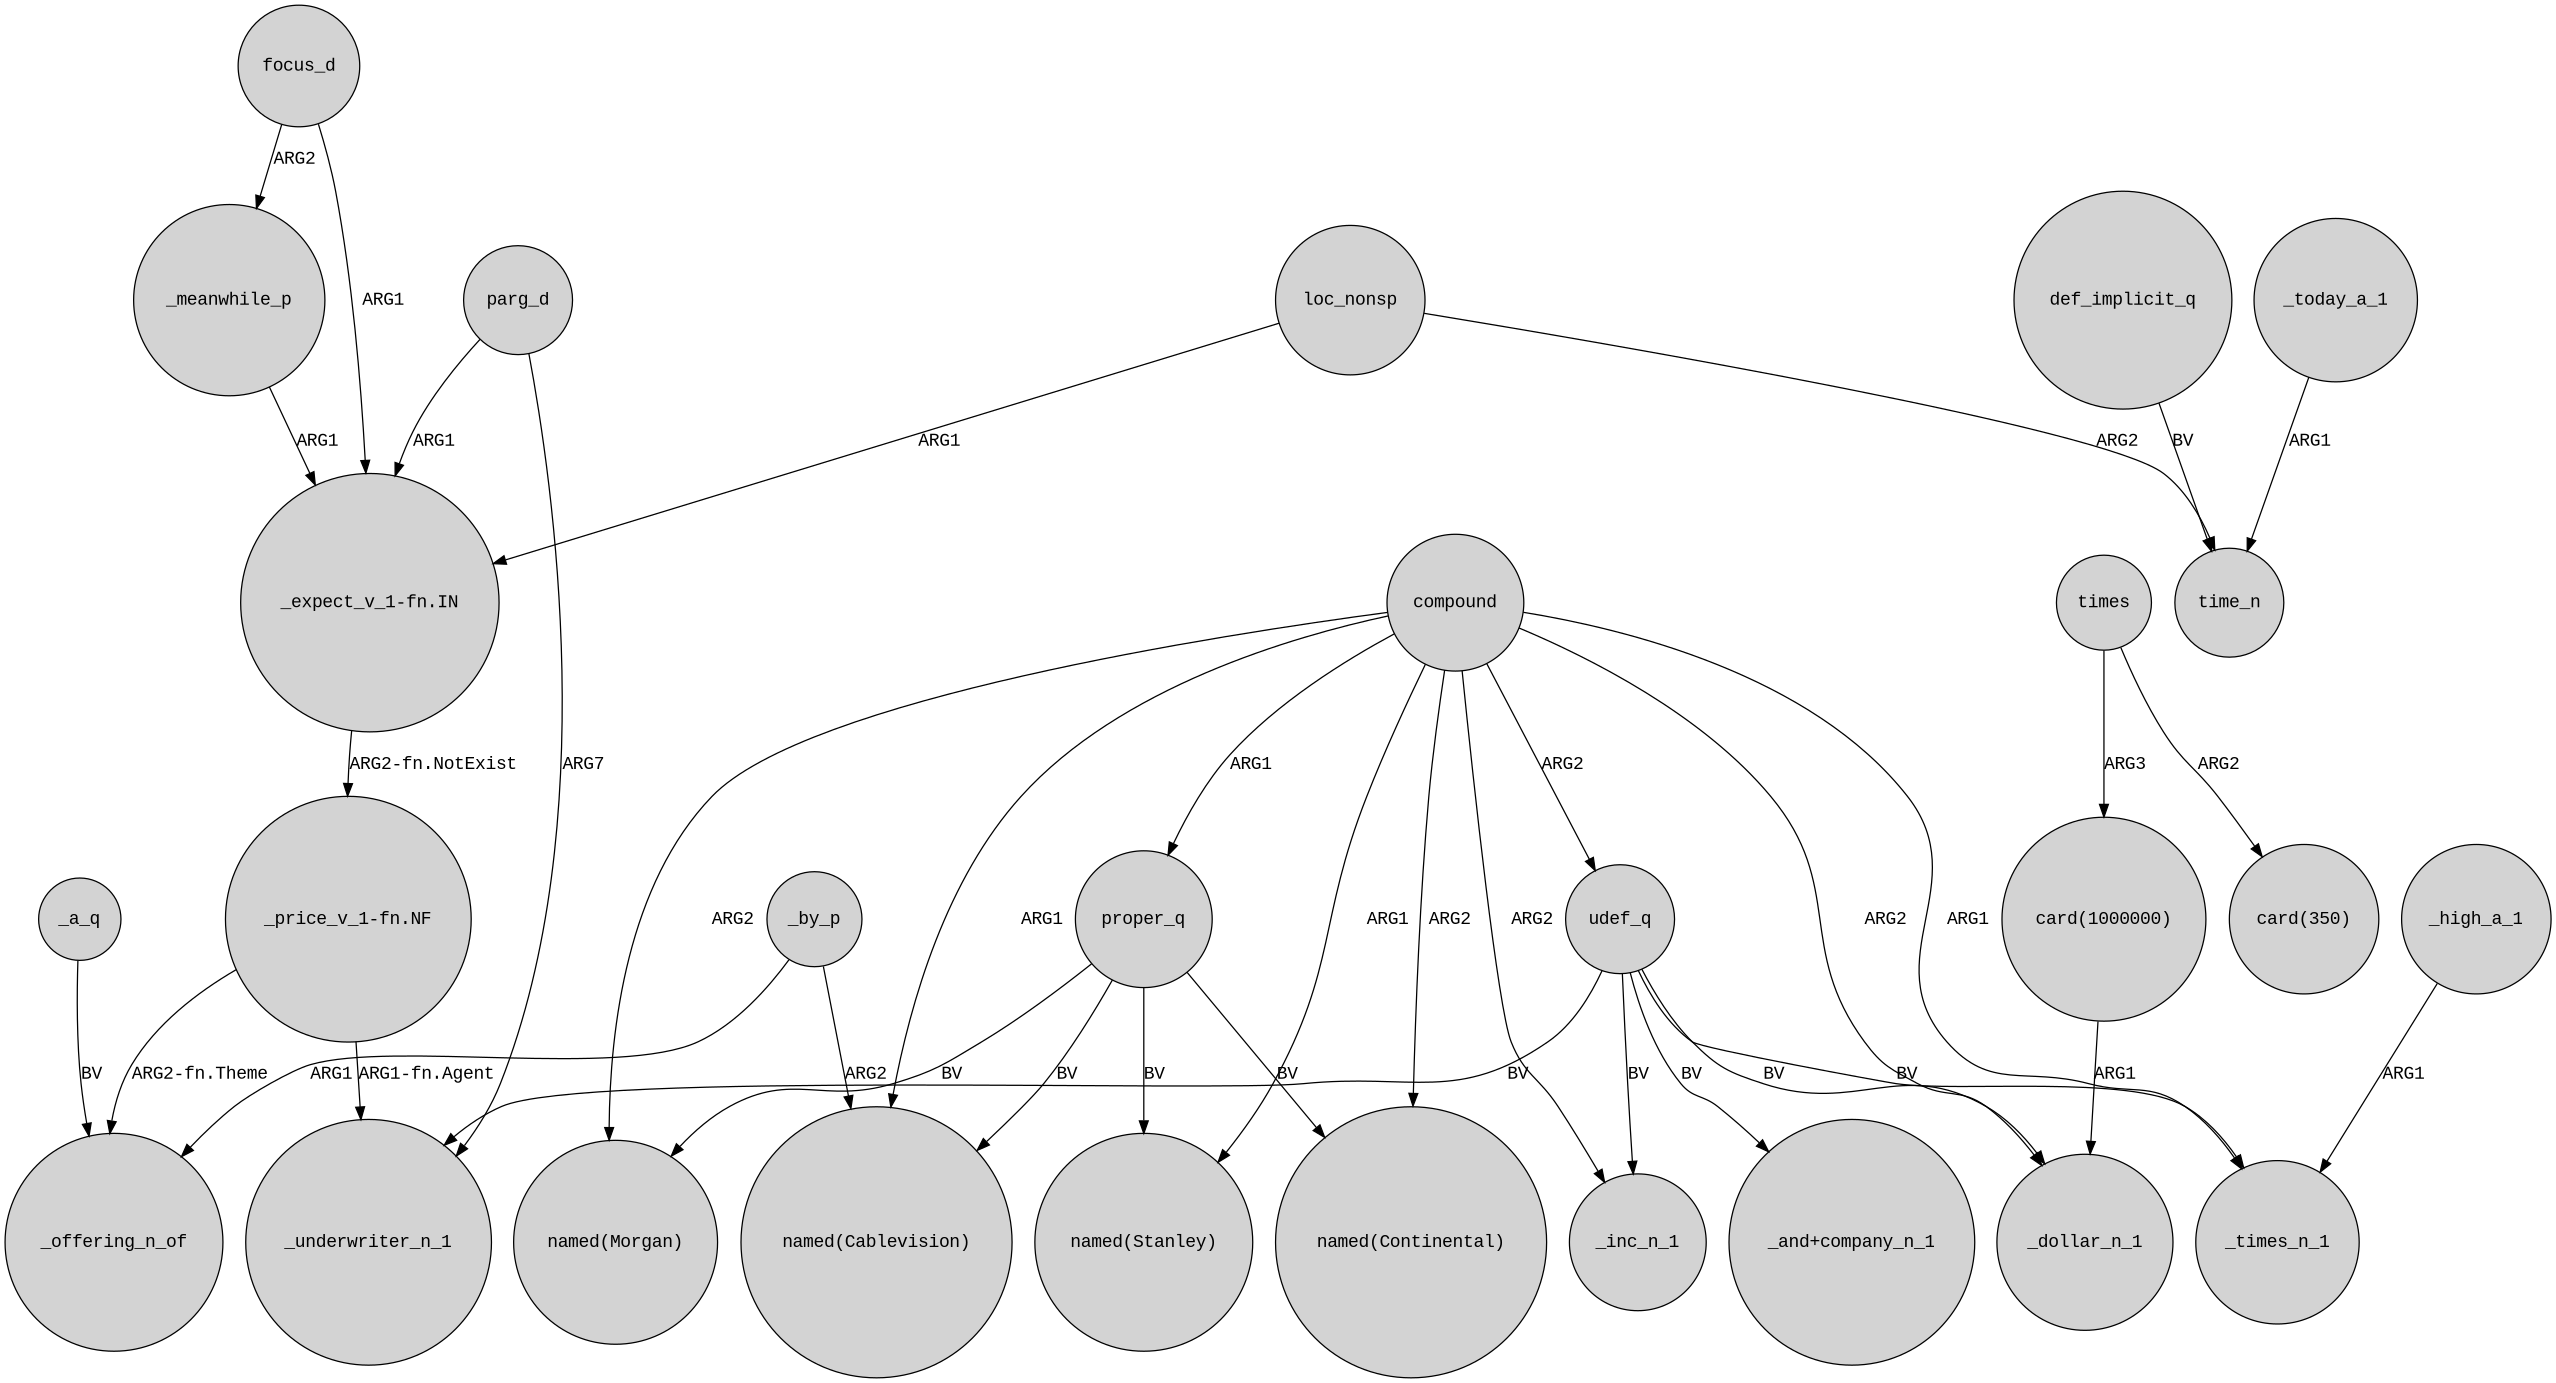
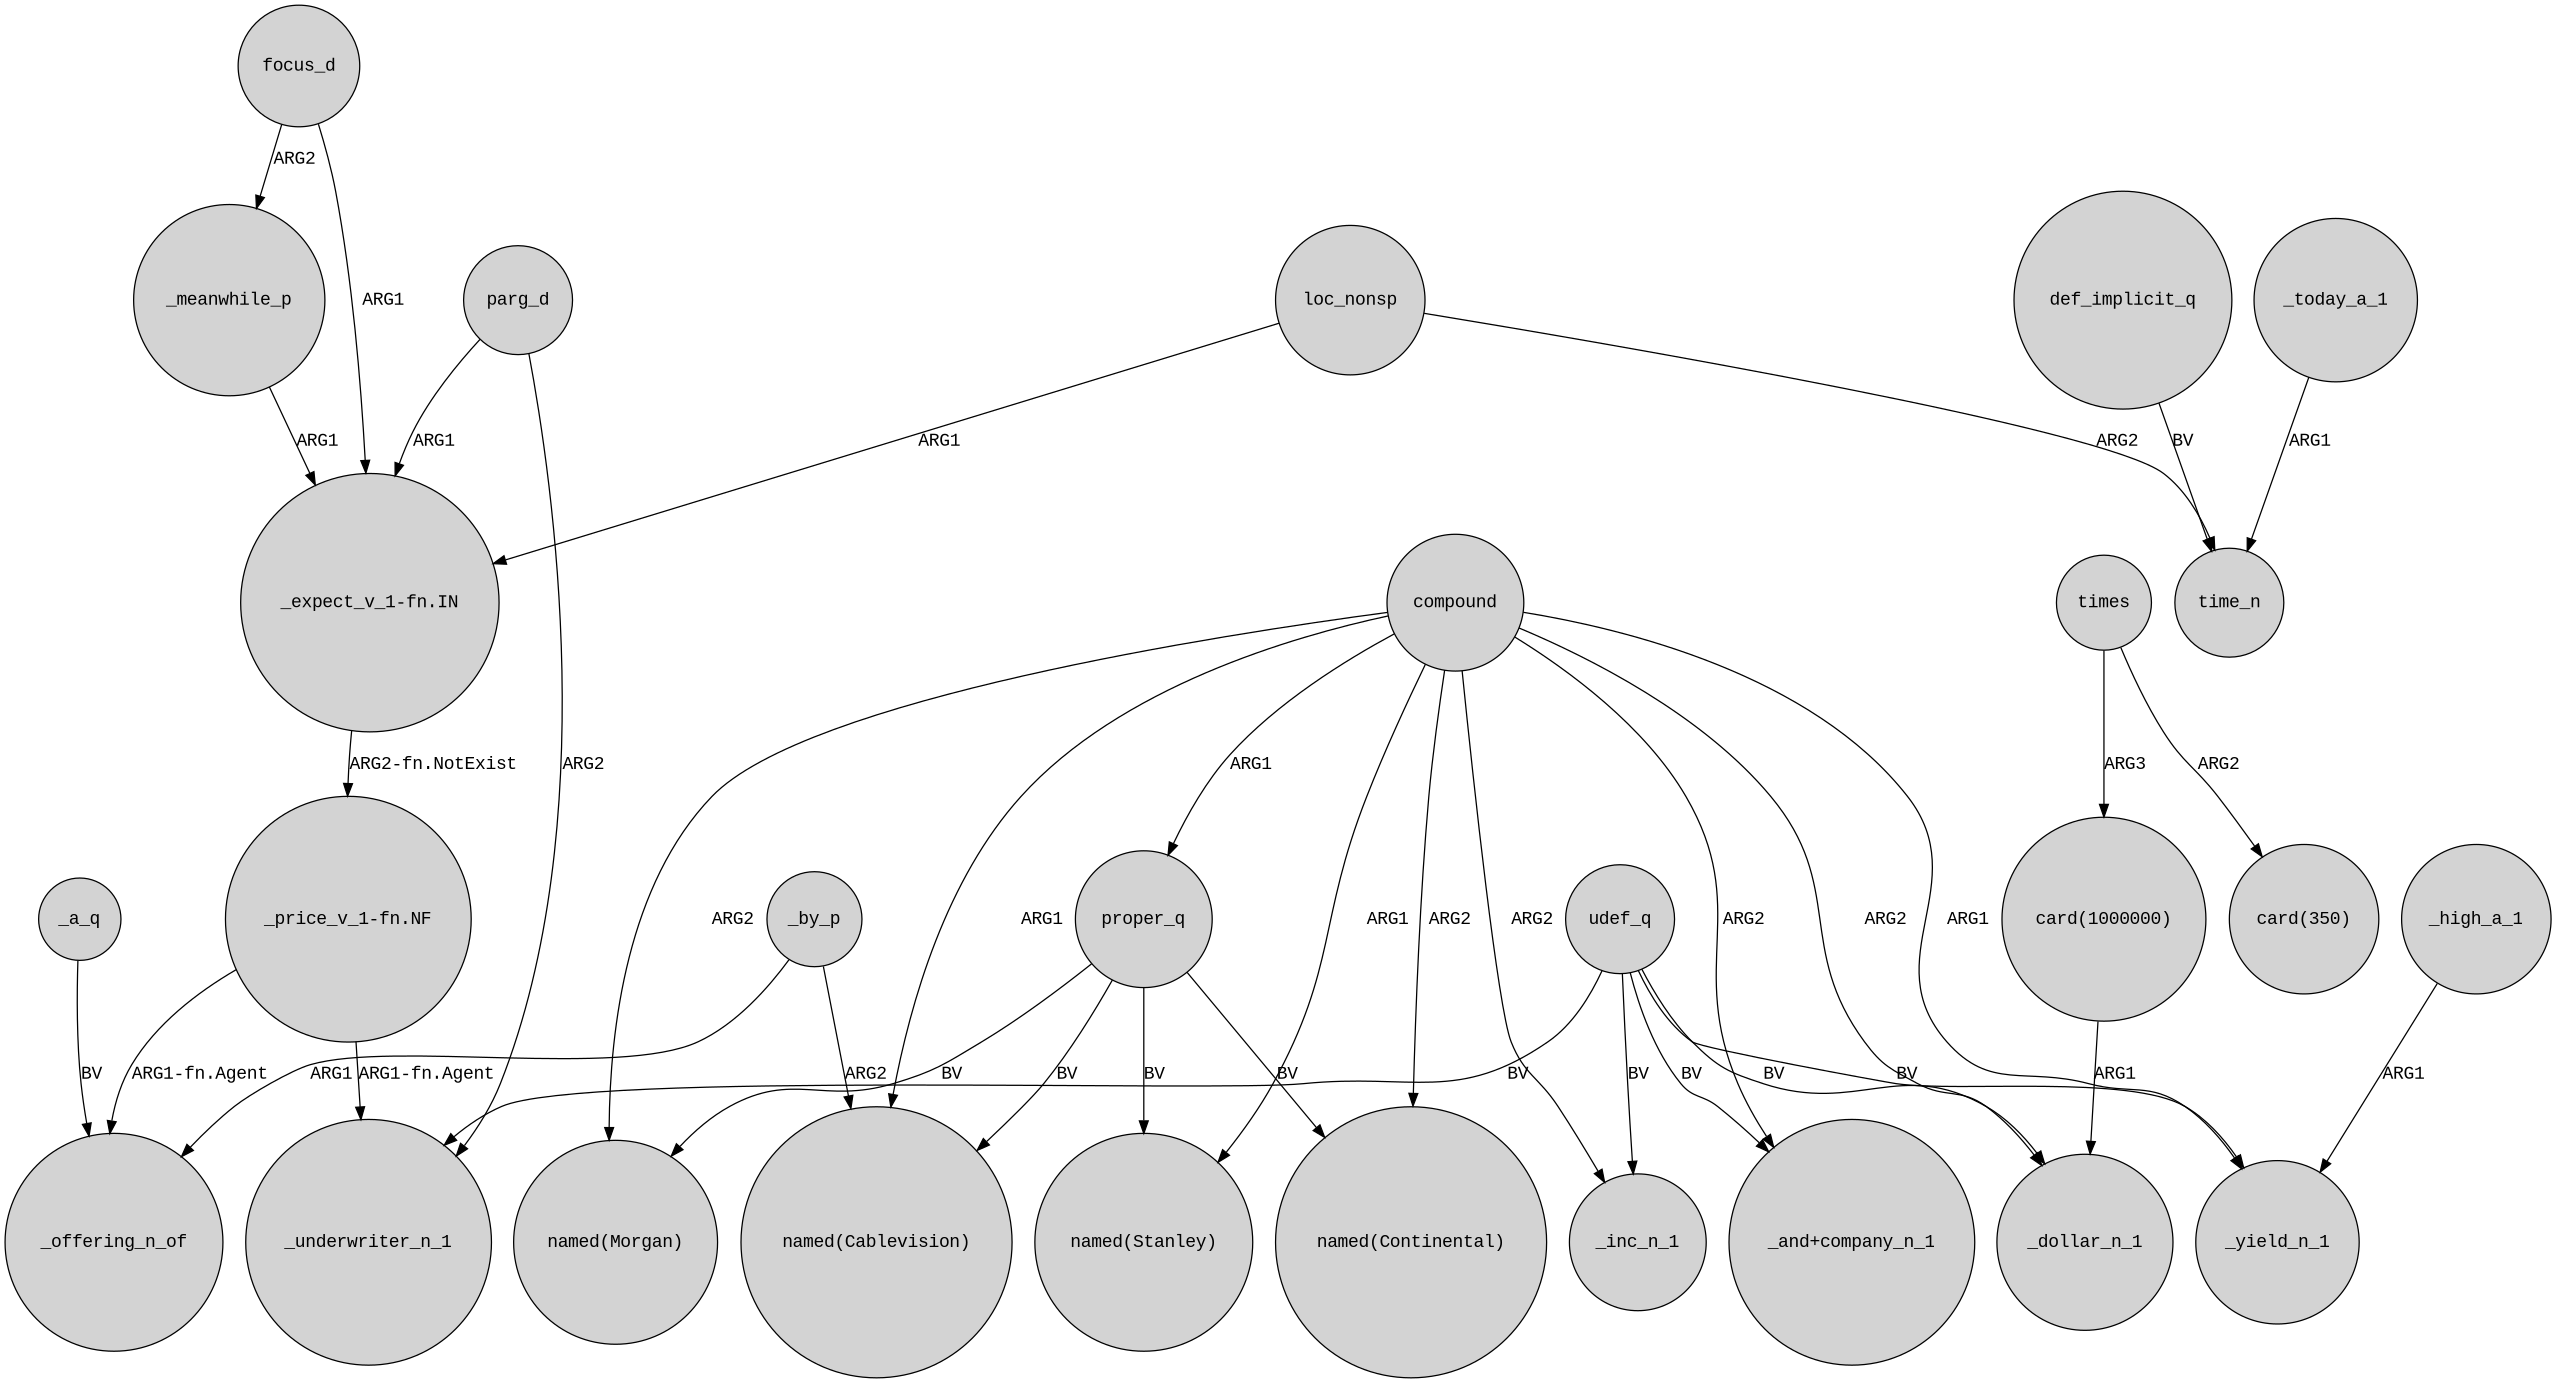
(1538, 761) -> (1709, 851)
(584, 764) -> (584, 764)
(200, 1074) -> (200, 1074)
(2277, 1242) -> (2277, 1242)
